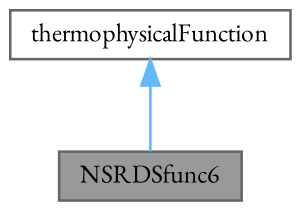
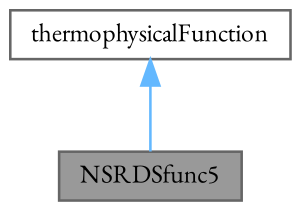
(150, 176) -> (150, 176)
